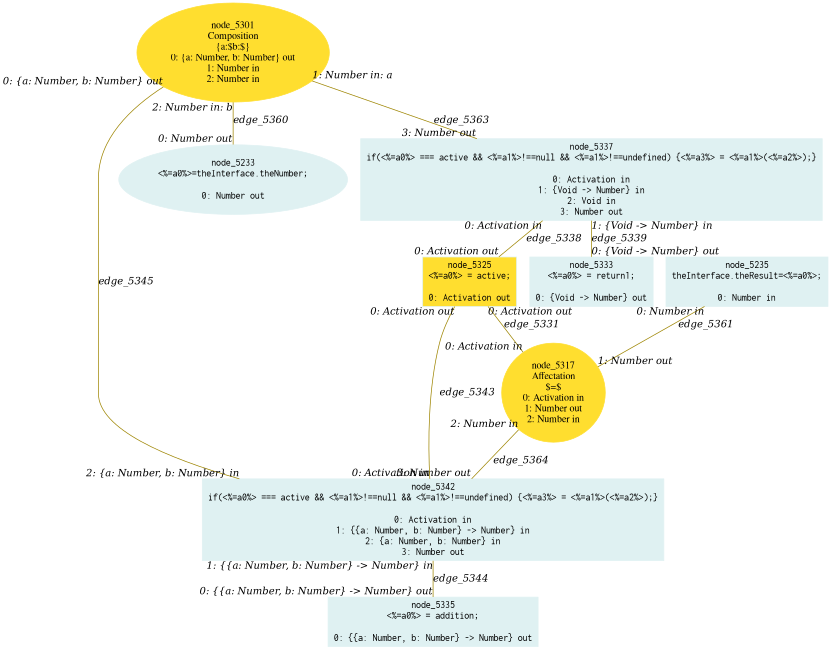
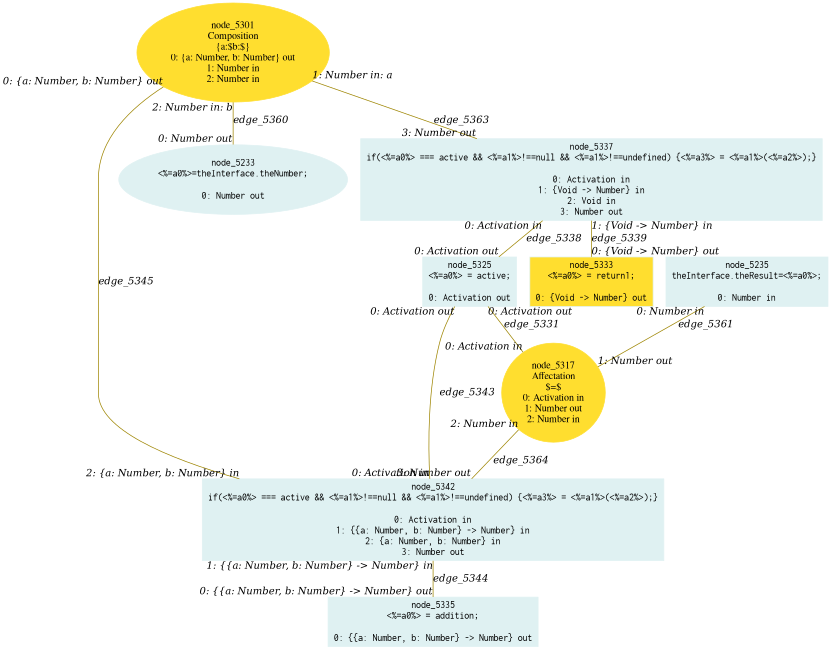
(470, 282) -> (470, 282)
(591, 282) -> (591, 282)
